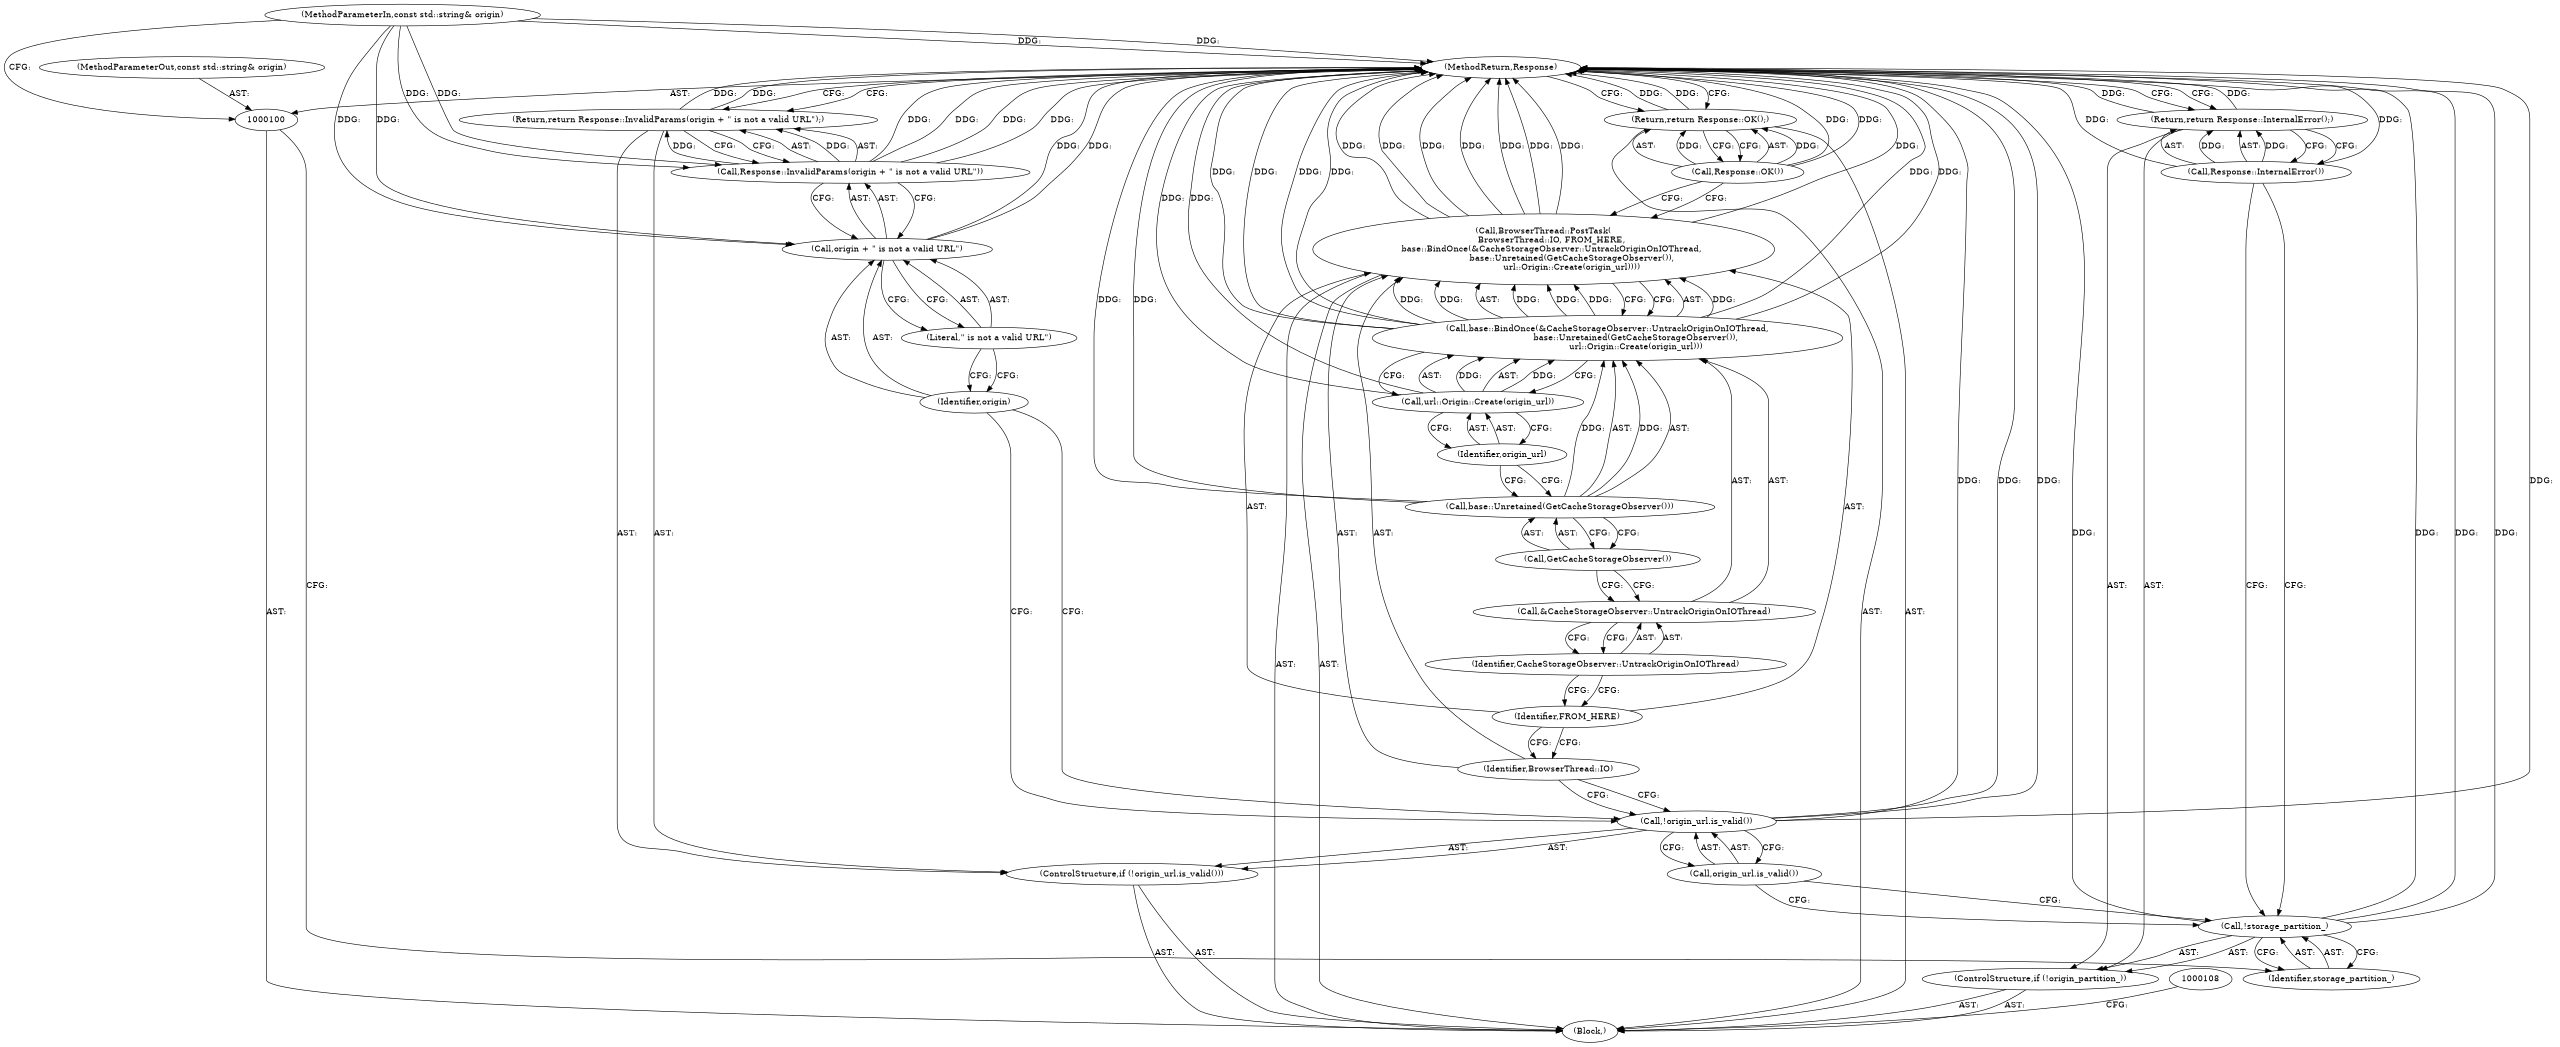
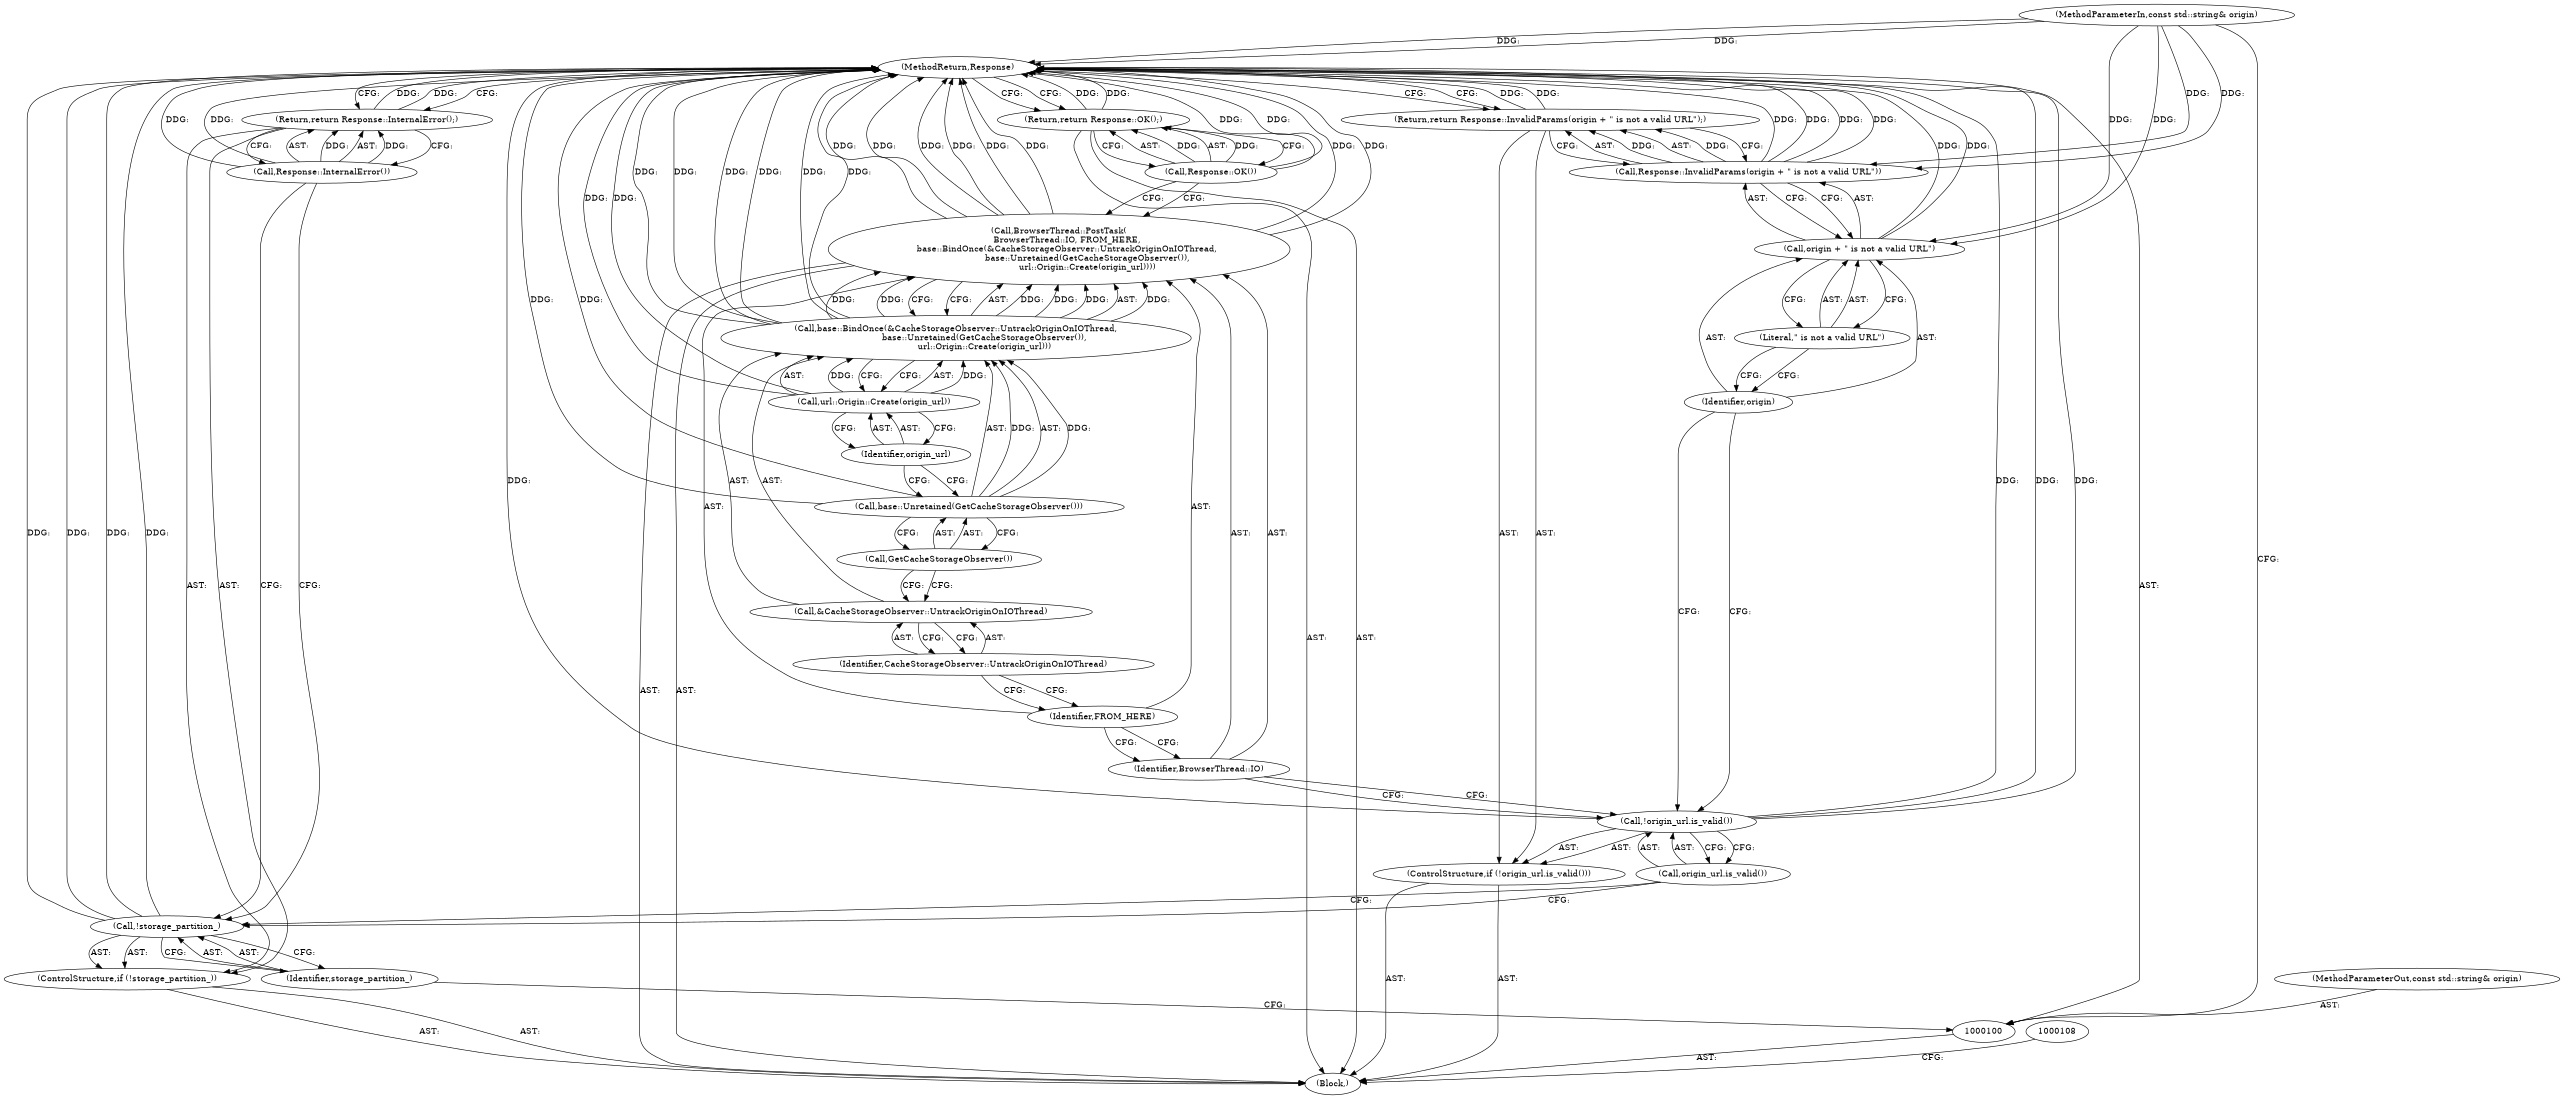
(881, 960) -> (1190, 1006)
(2040, 979) -> (127, 979)
